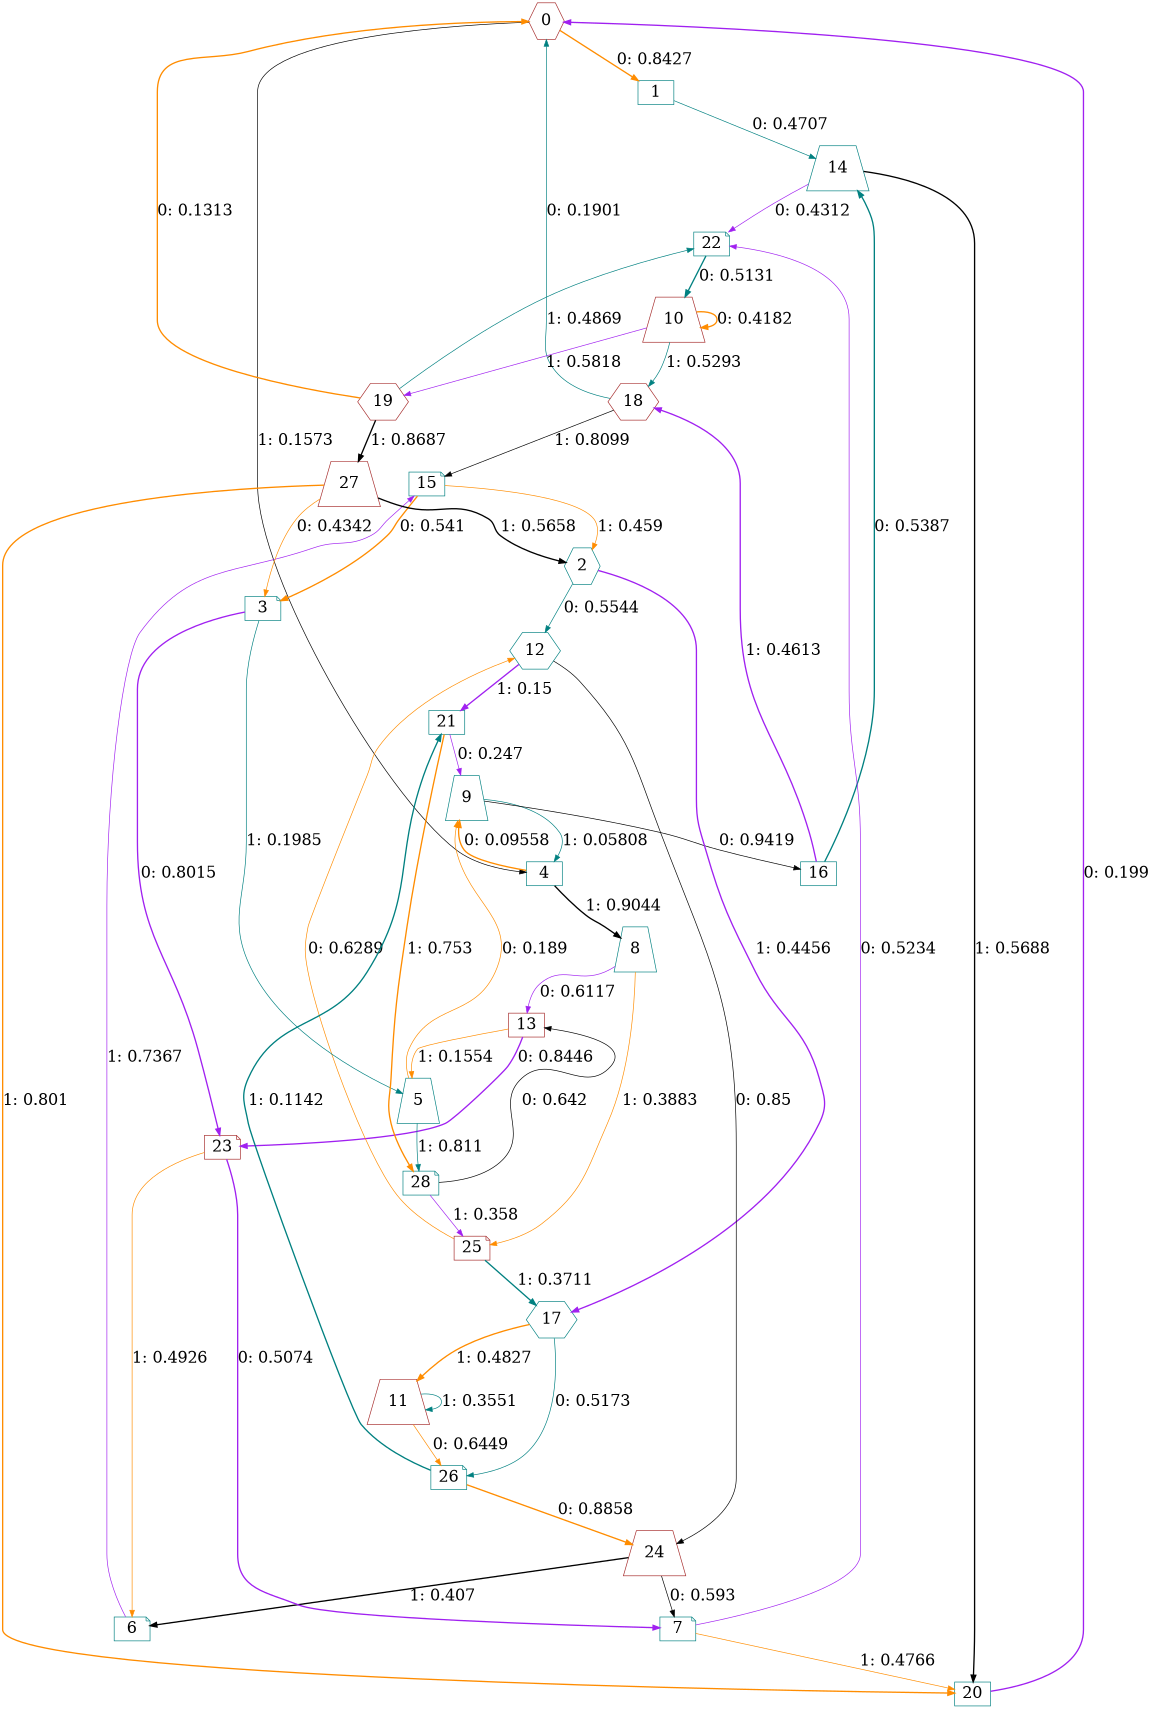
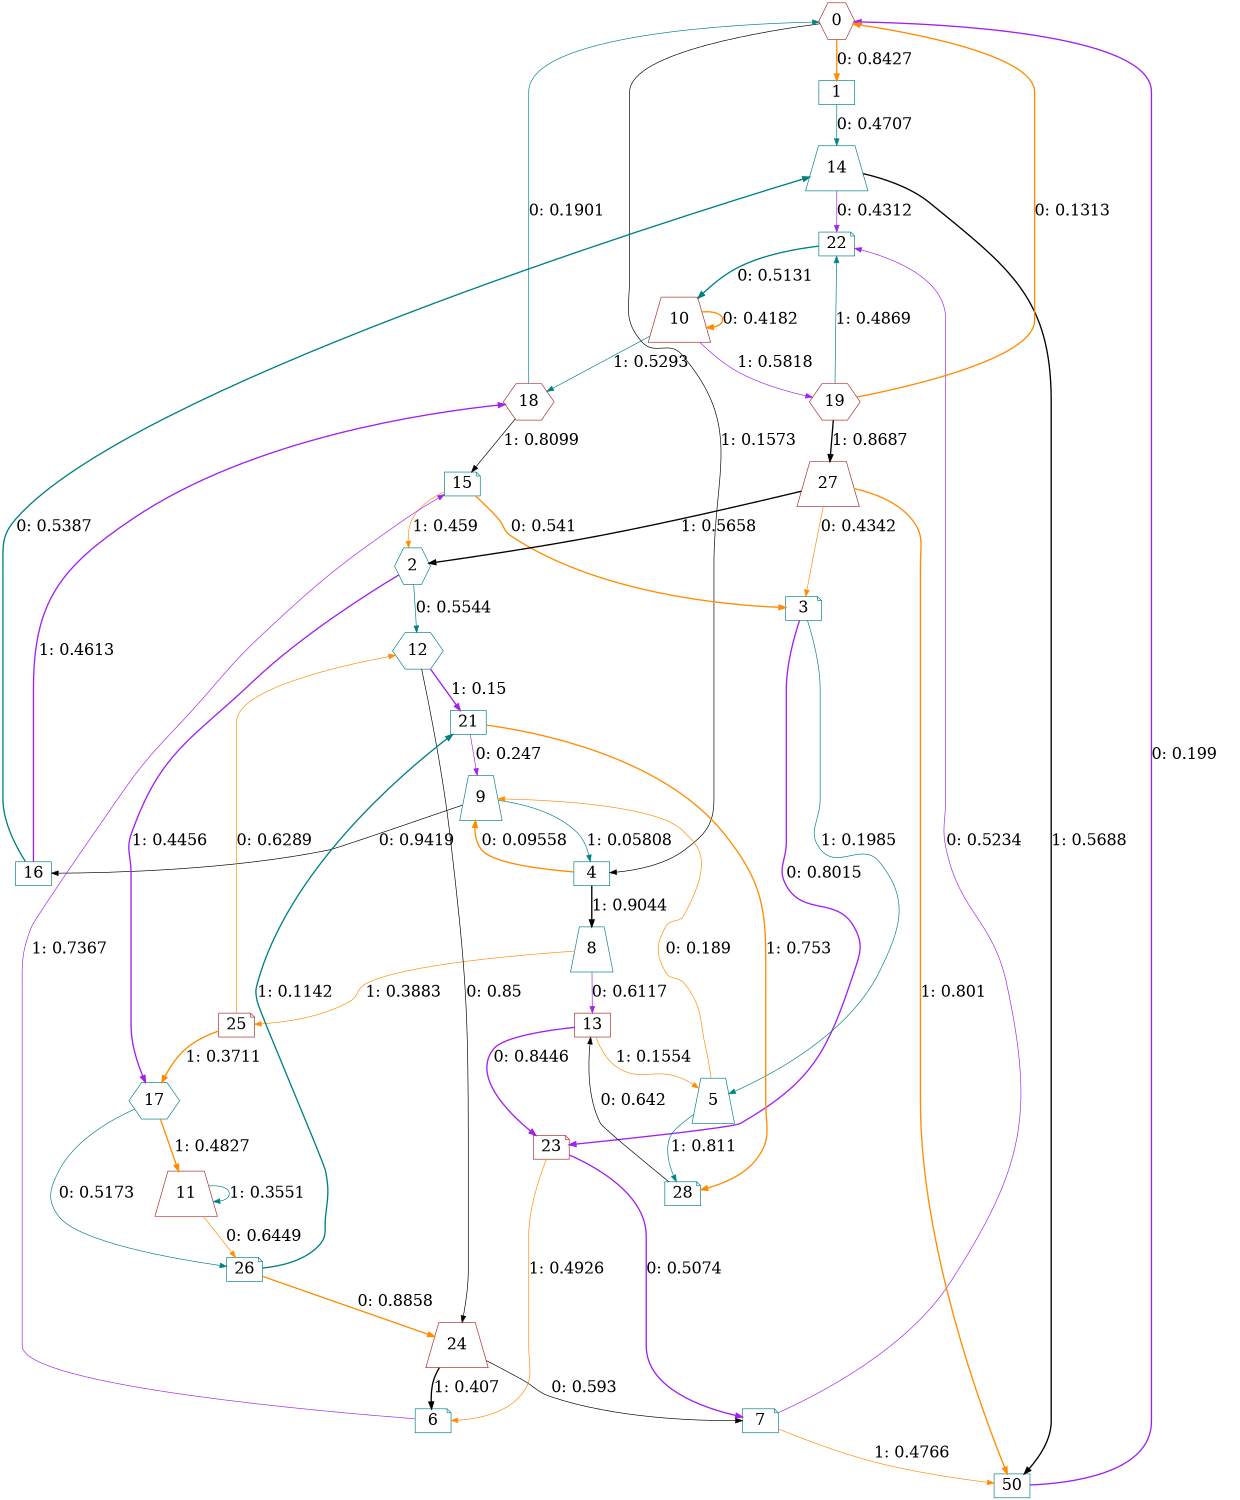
(444, 1213) -> none
(508, 1280) -> (187, 1048)
(973, 1694) -> (1012, 1486)
